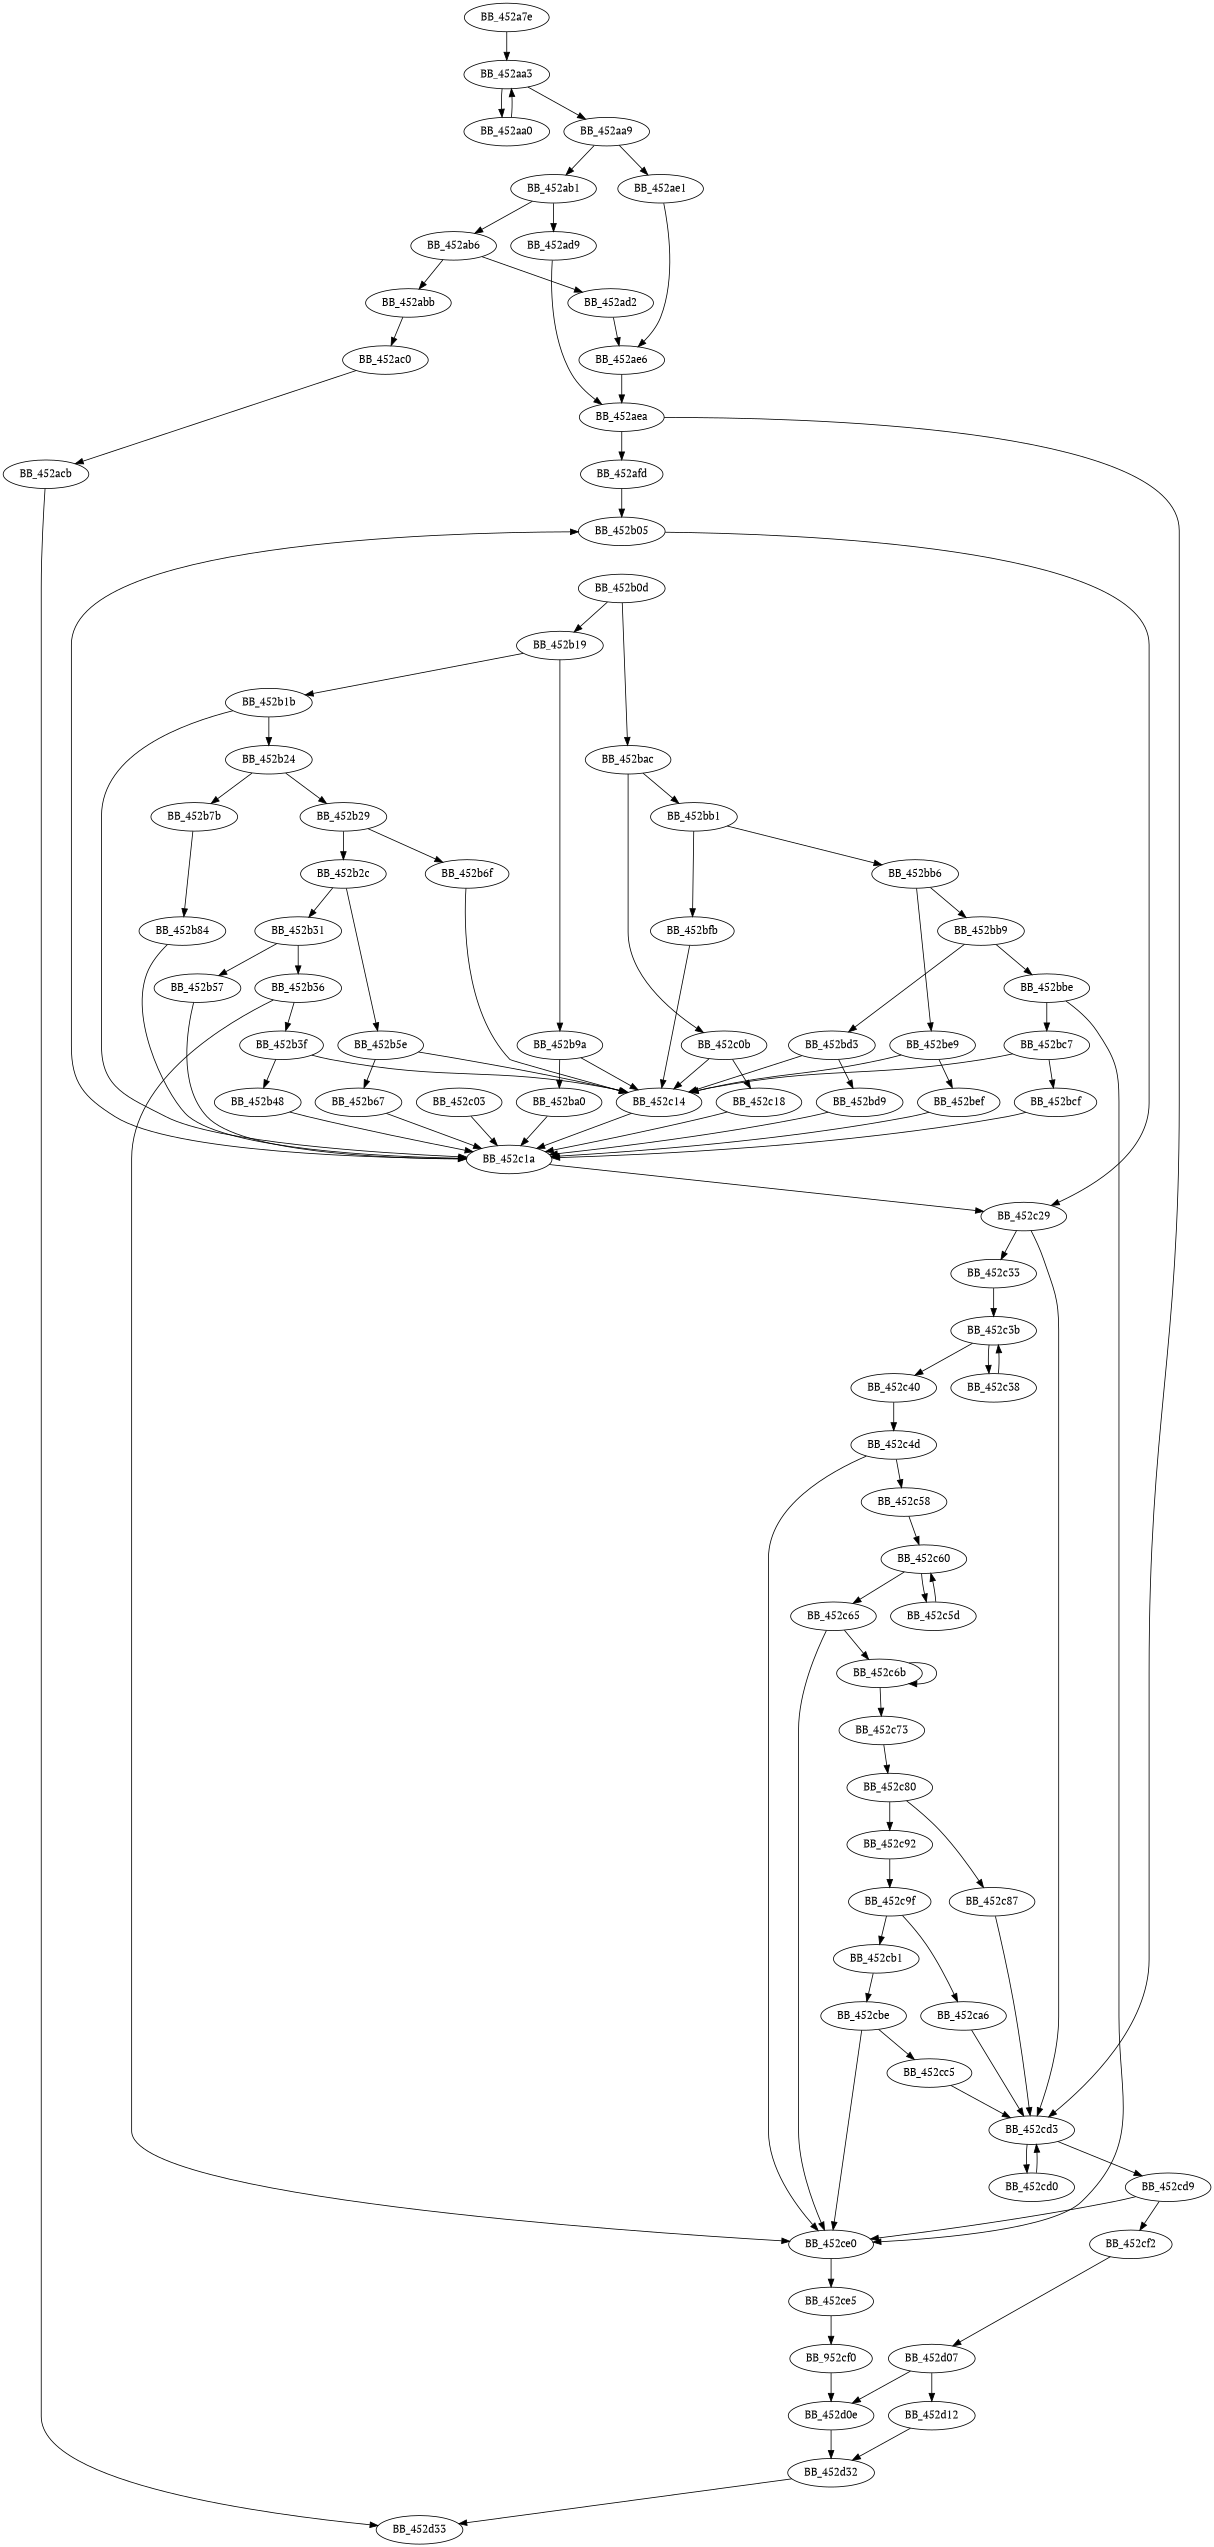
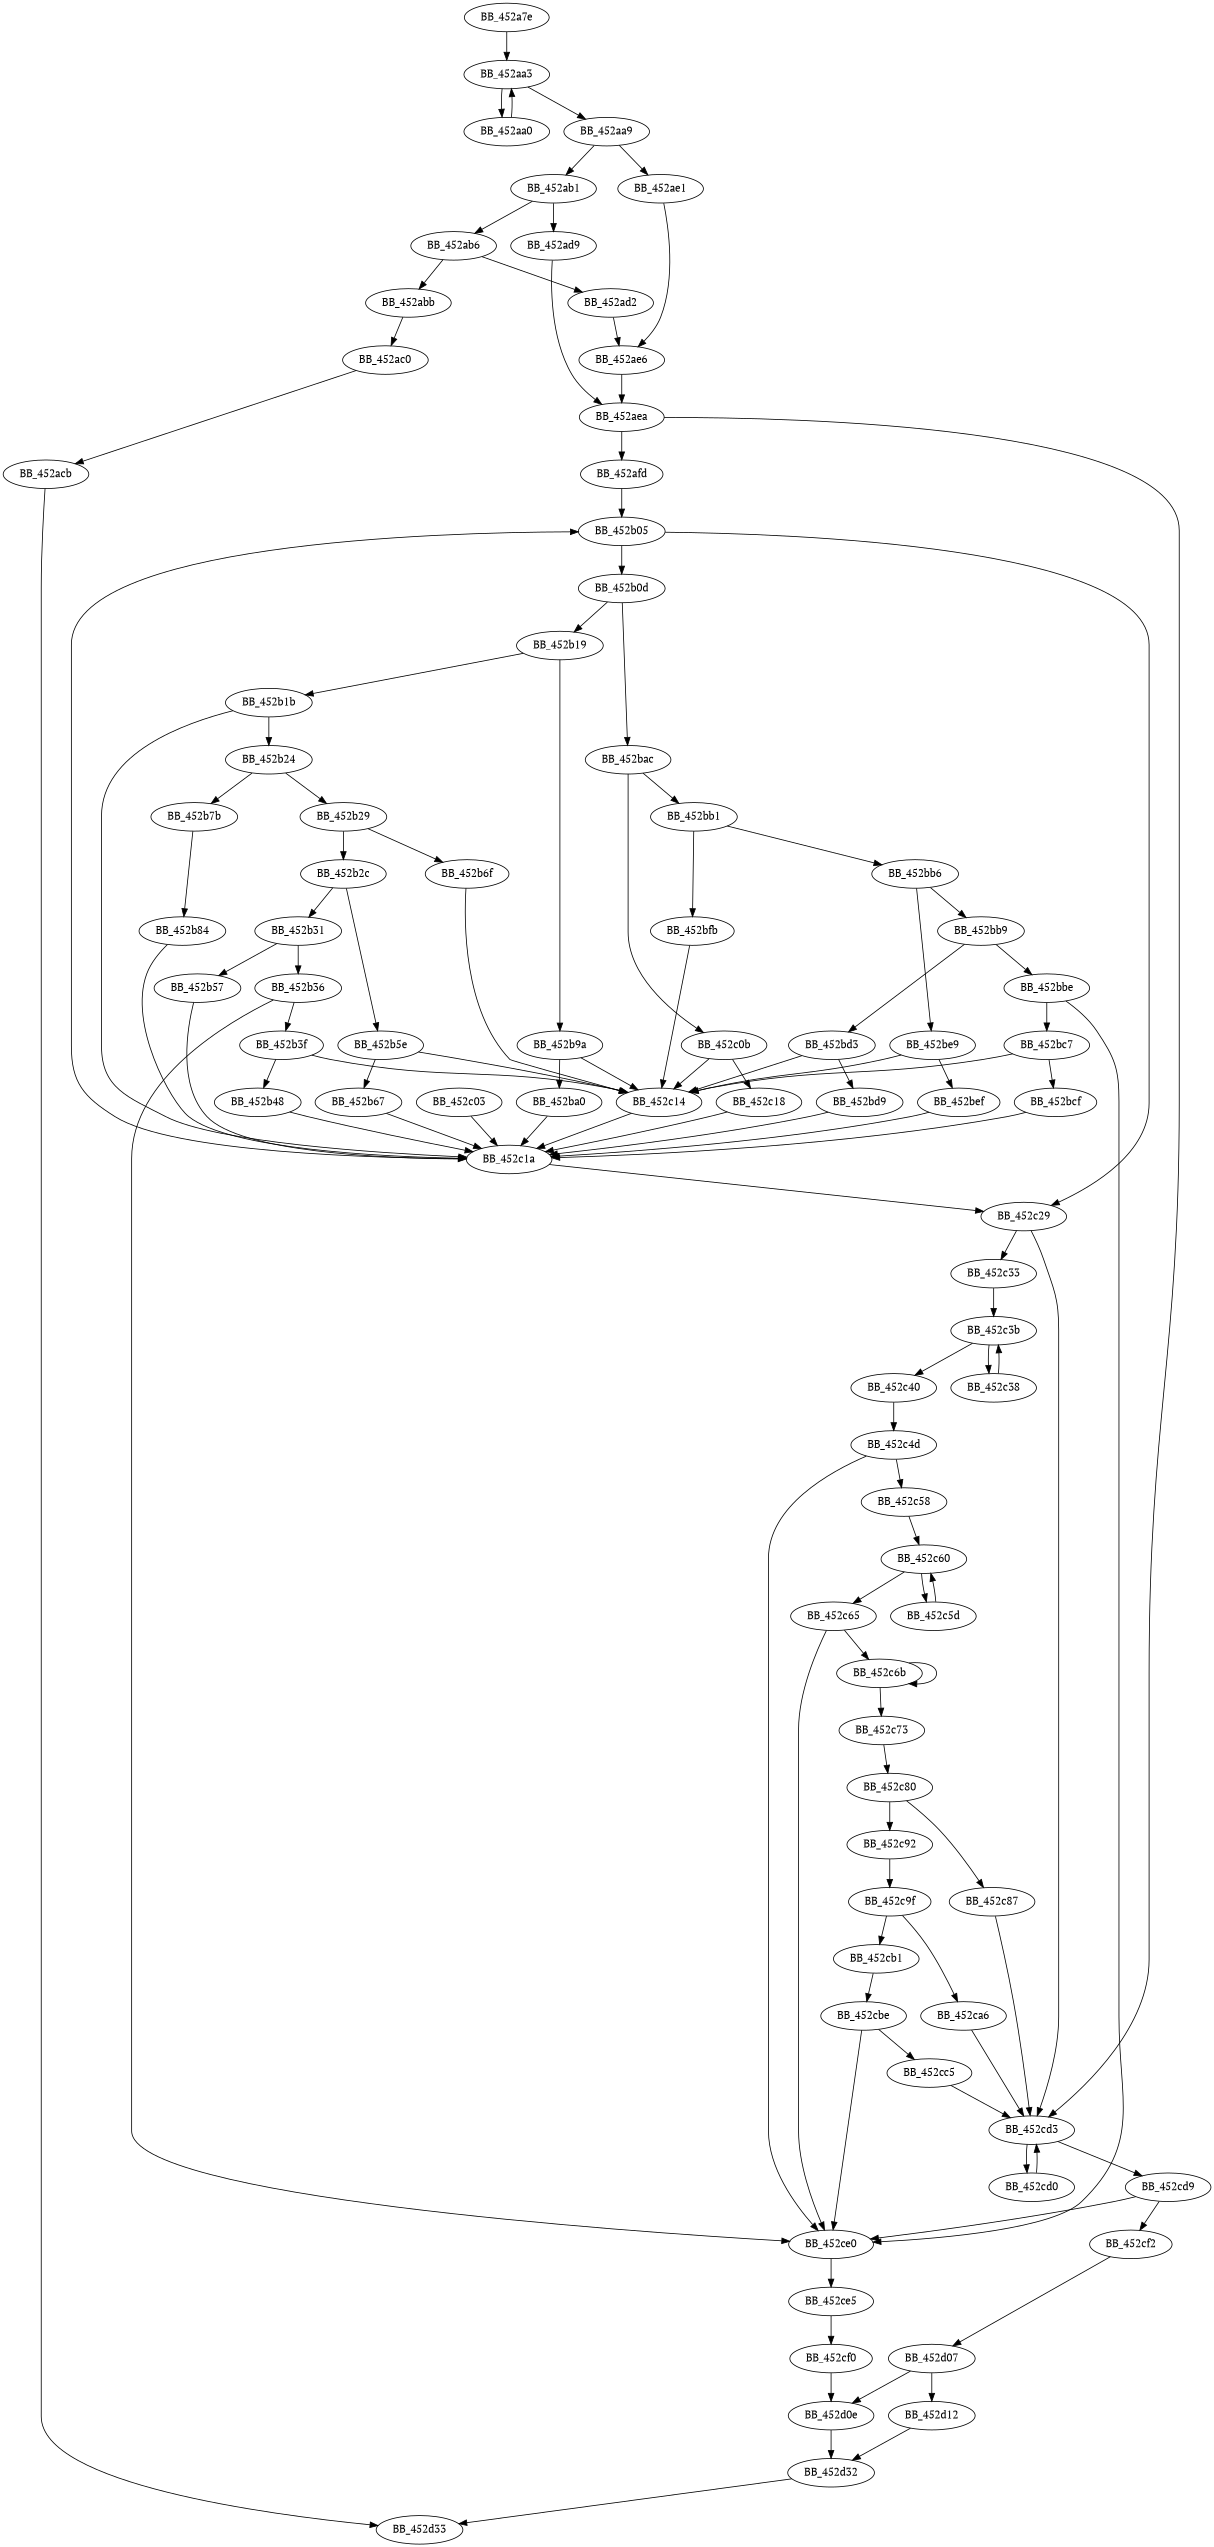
none -> (622, 556)
(831, 2359) -> (831, 2359)
